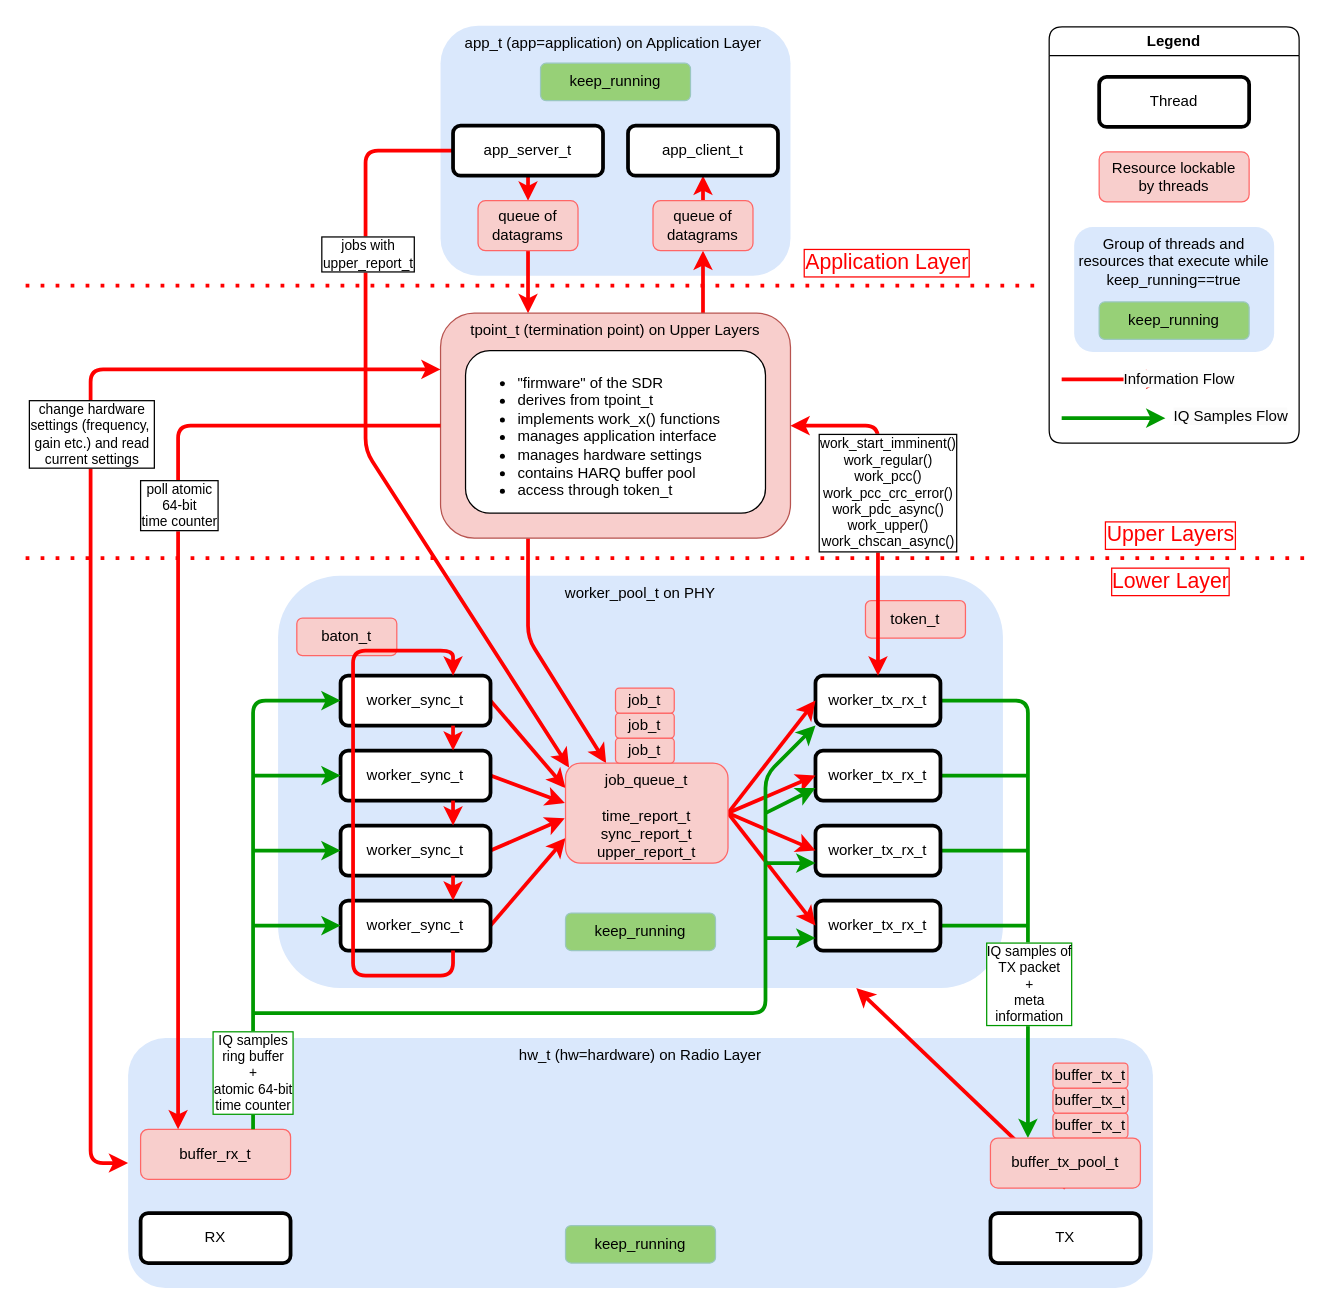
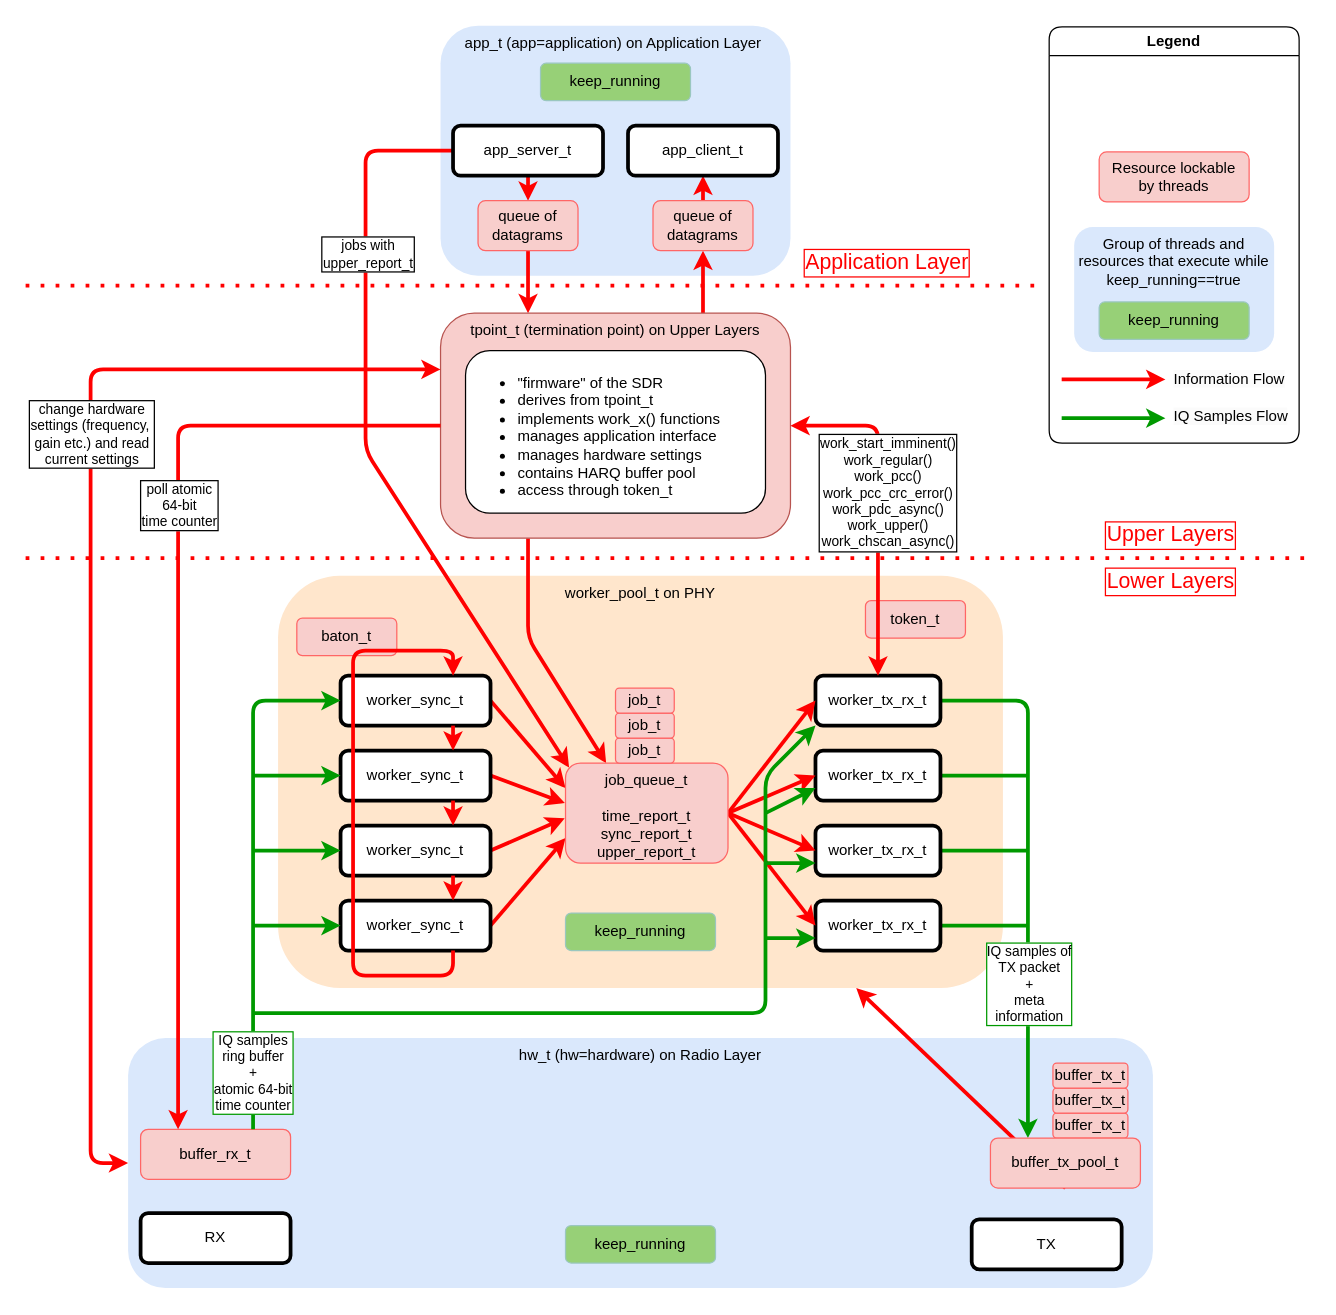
(1174, 102) -> none
(1179, 377) -> (1229, 377)
(1171, 582) -> (1171, 582)
(641, 593) -> (641, 593)
(1066, 1238) -> (1047, 1244)
